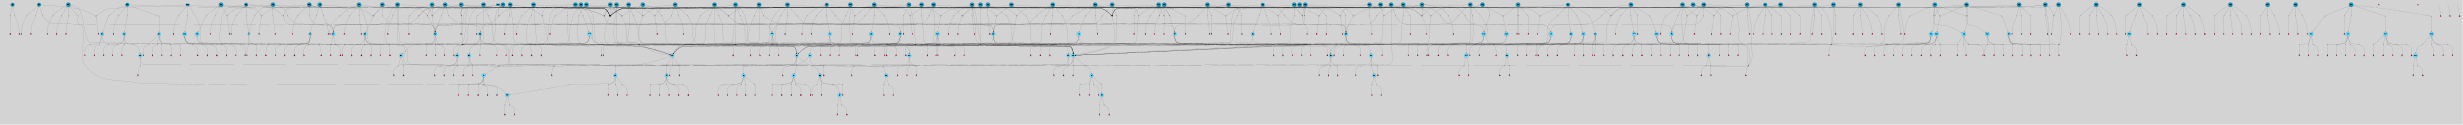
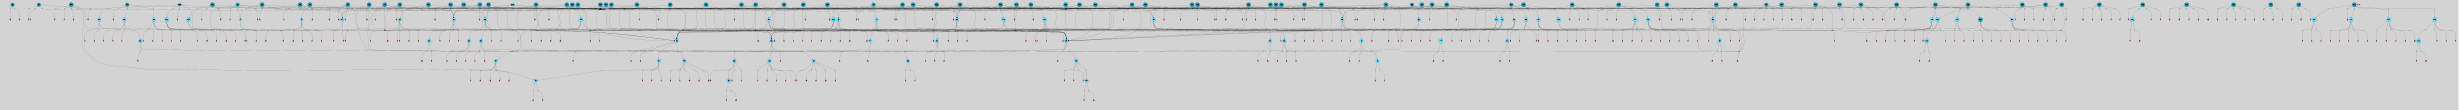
none -> (1066, 5)
(1931, 34) -> (1980, 20)
none -> (1927, 41)
